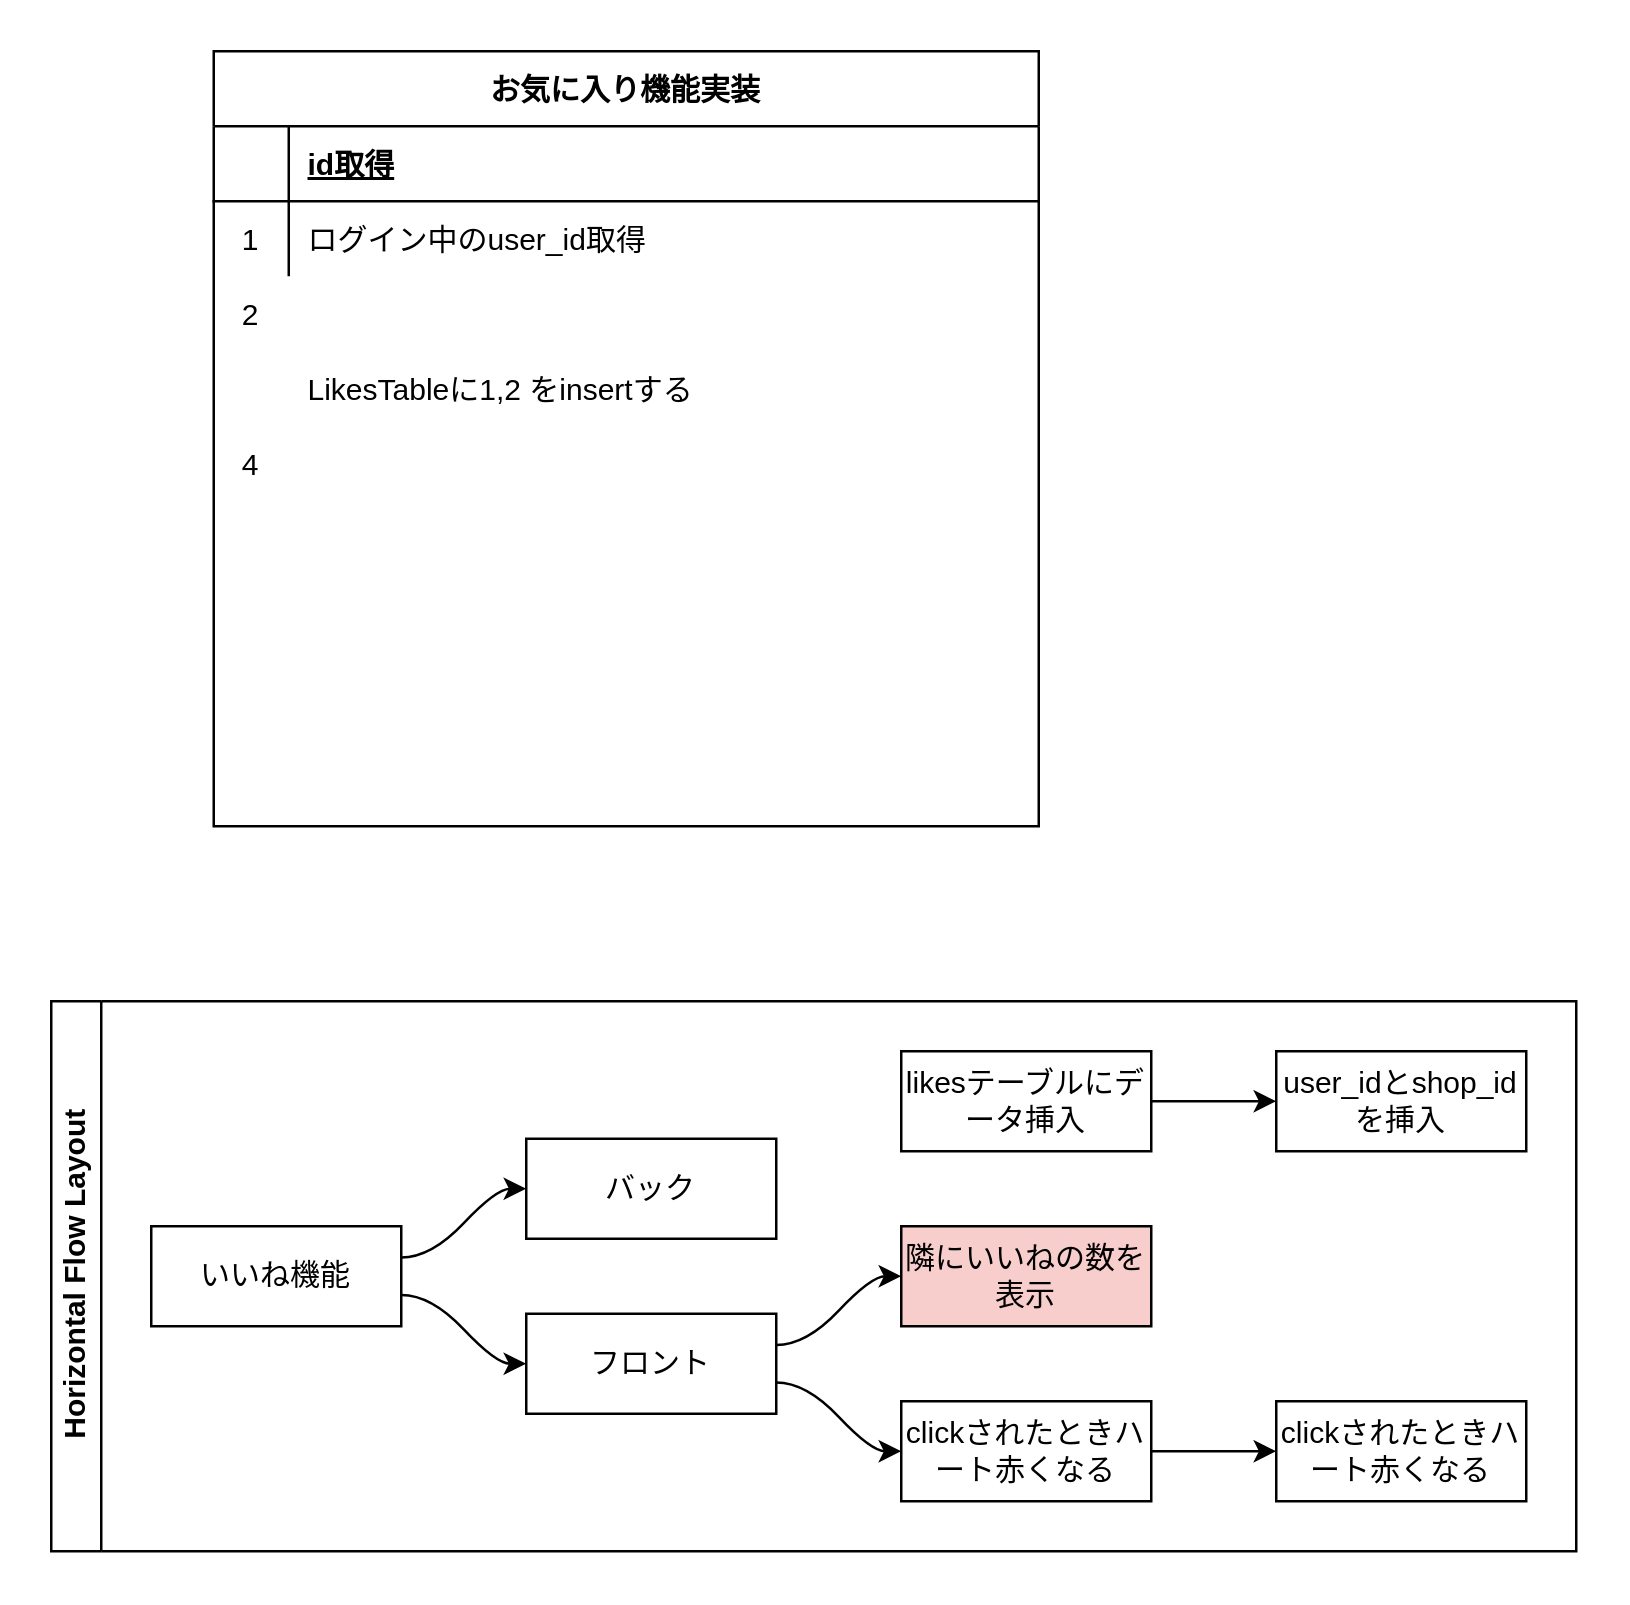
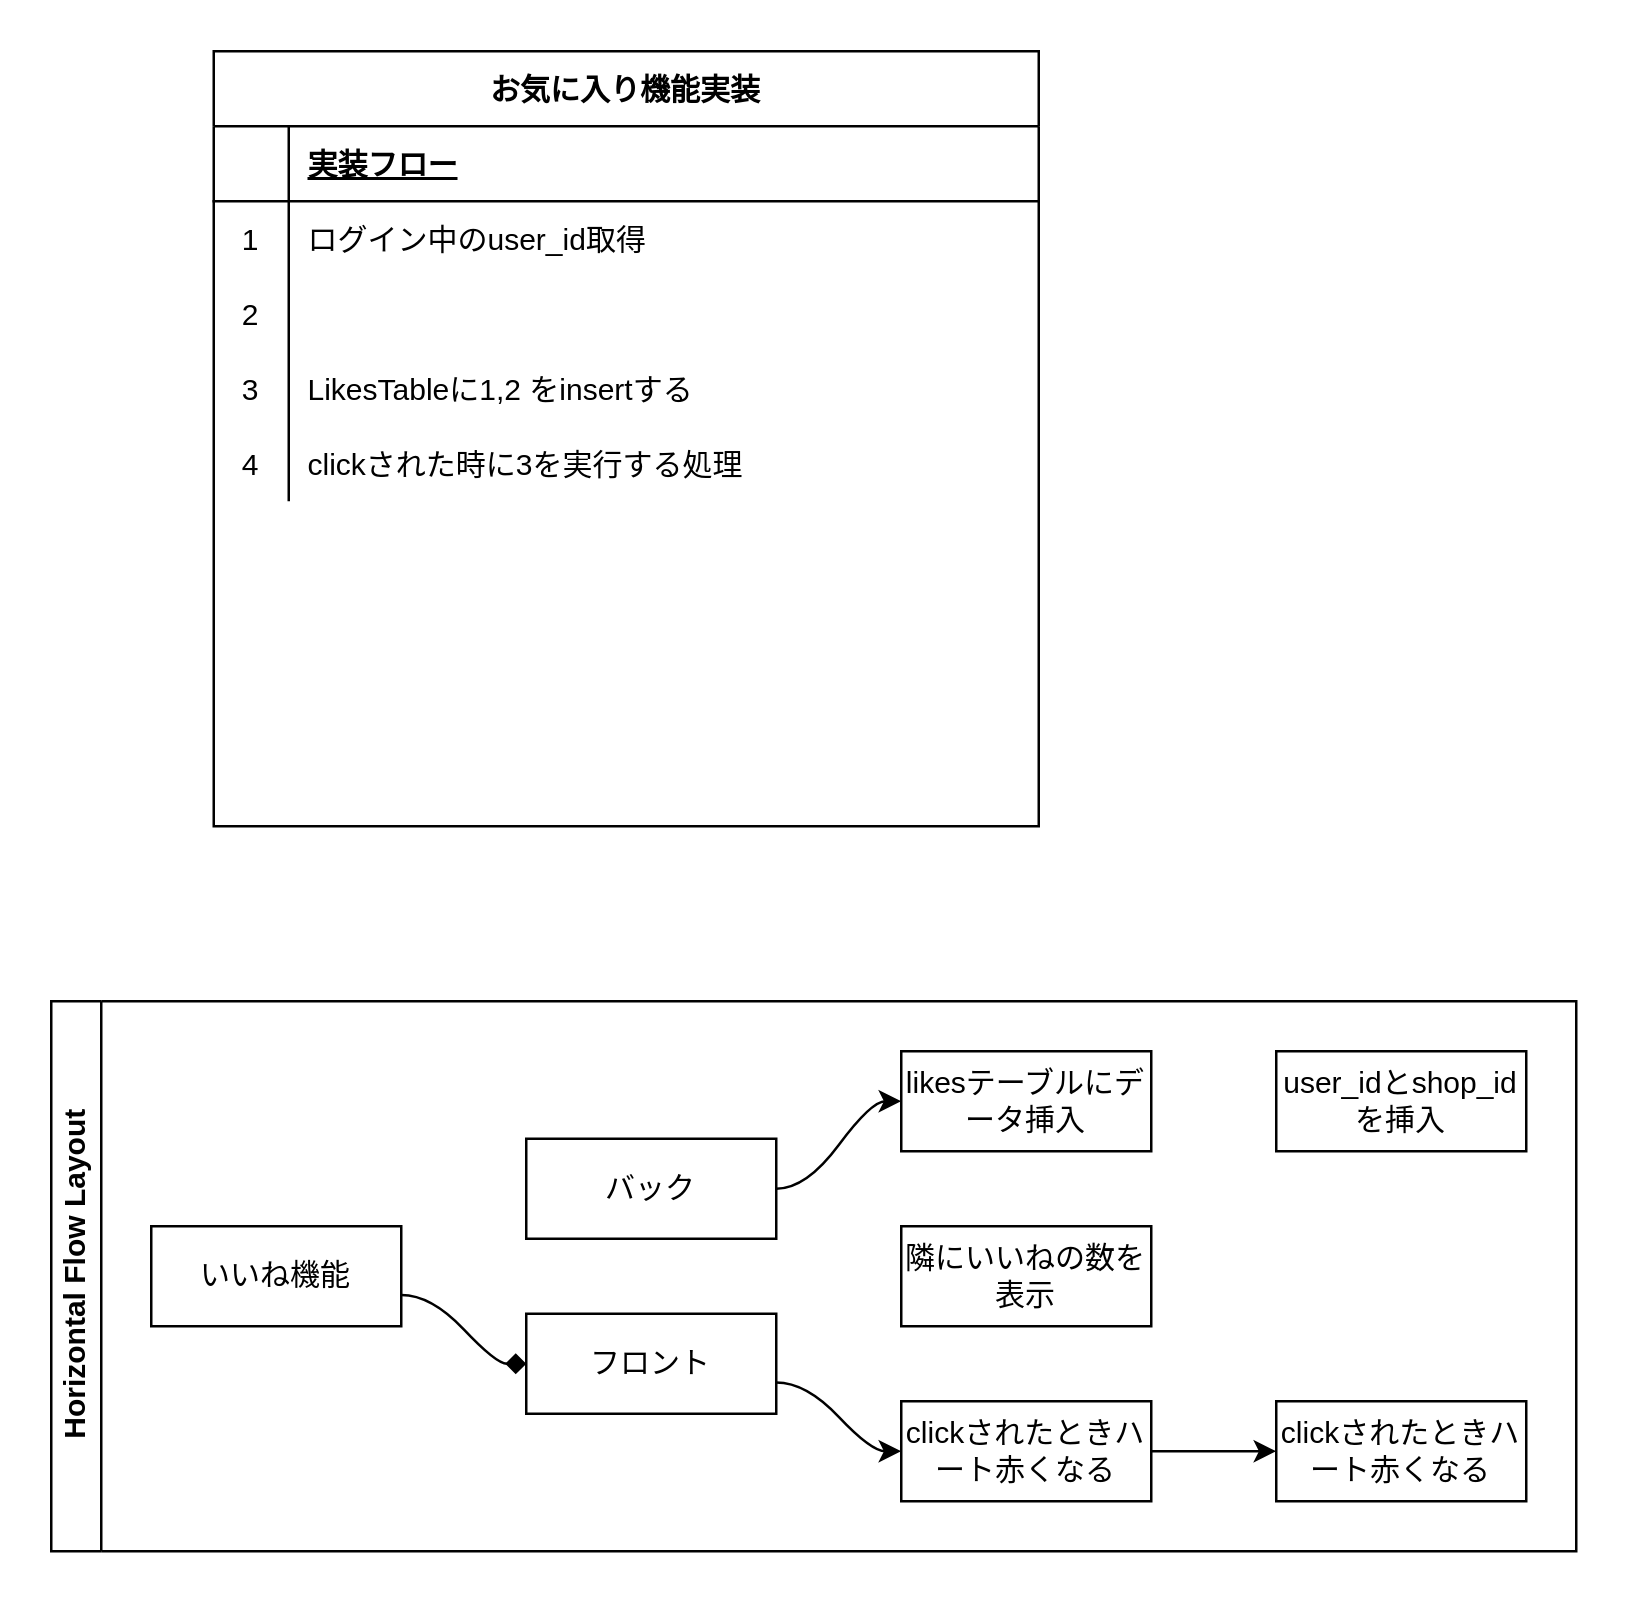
(350, 165) -> (383, 165)
none -> (251, 389)
none -> (664, 464)
(1203, 1101) -> none
none -> (834, 1151)
(459, 1228) -> none
(1026, 1276) -> (1026, 1276)
(834, 1316) -> none
(496, 1358) -> (494, 1358)
